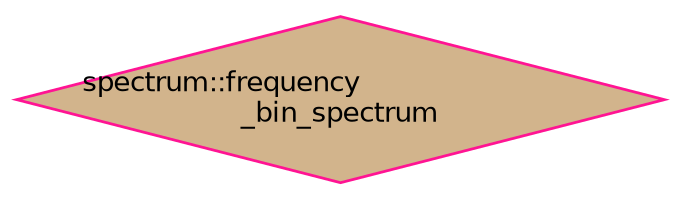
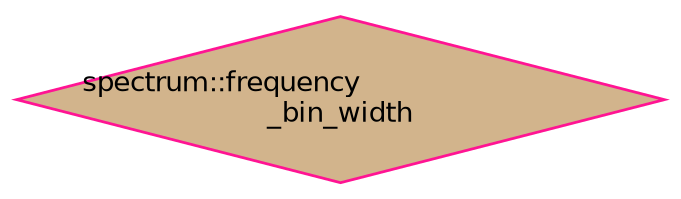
(340, 100) -> (340, 100)
